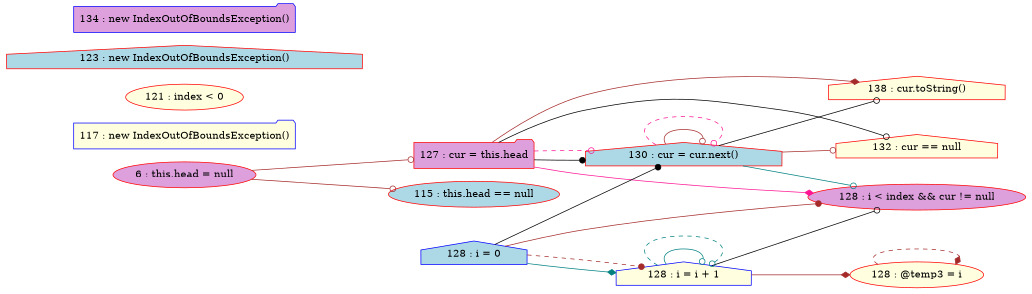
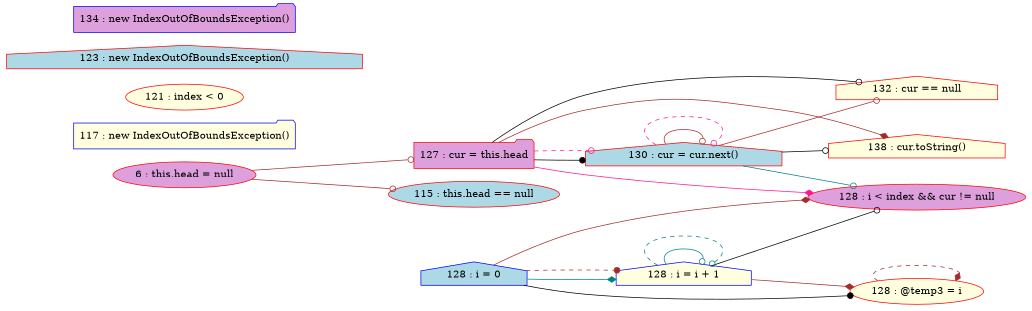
(575, 206) -> (685, 299)
(659, 219) -> (644, 217)
